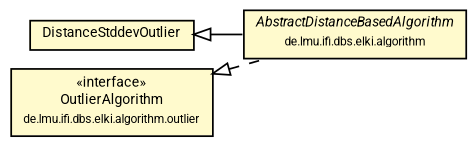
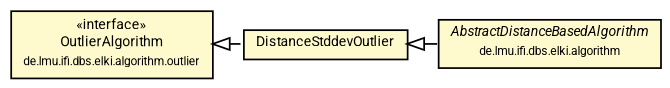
(248, 64) -> (237, 44)
